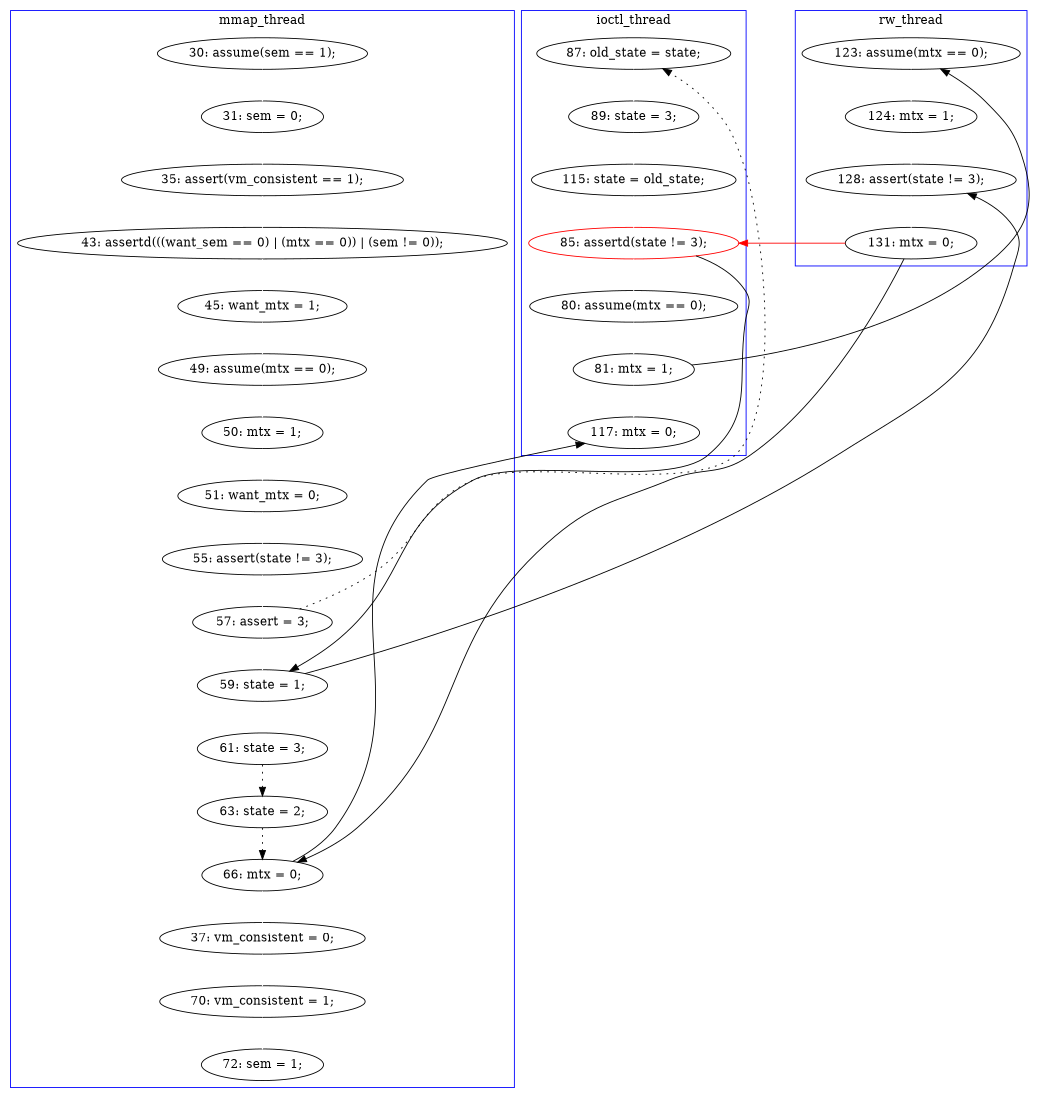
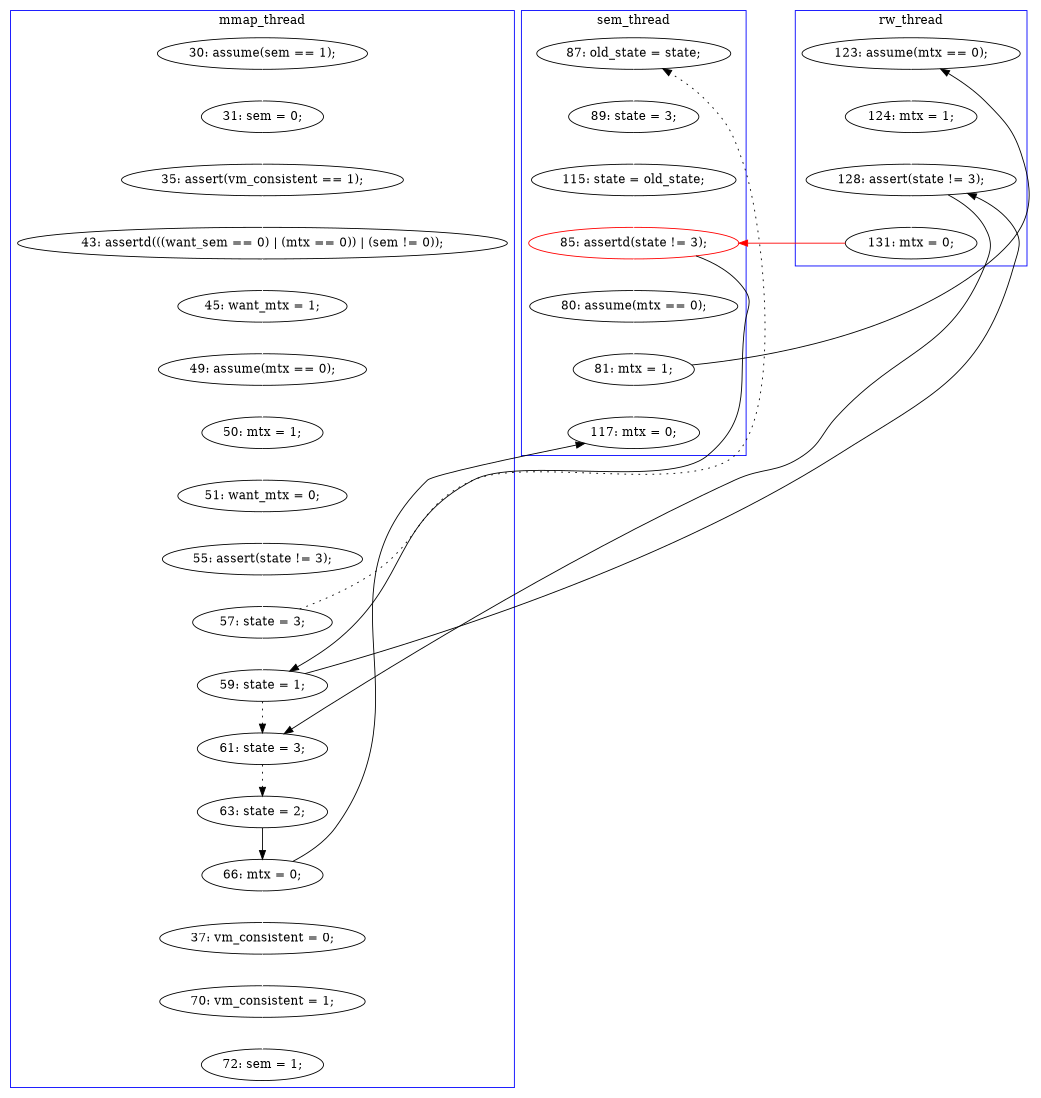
(634, 21) -> (634, 21)
none -> (699, 497)
(574, 521) -> none
(262, 622) -> (262, 622)
none -> (262, 713)
(262, 839) -> (262, 839)
